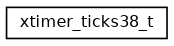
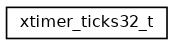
(87, 23) -> (87, 23)
